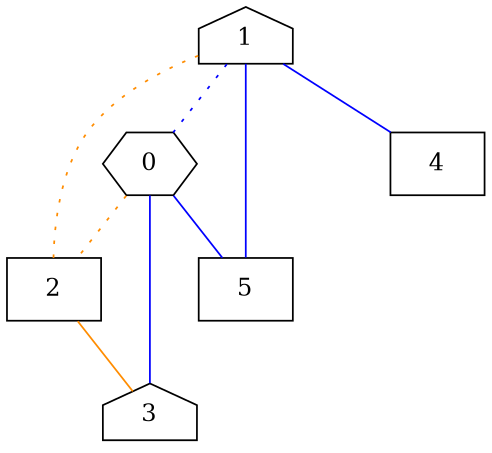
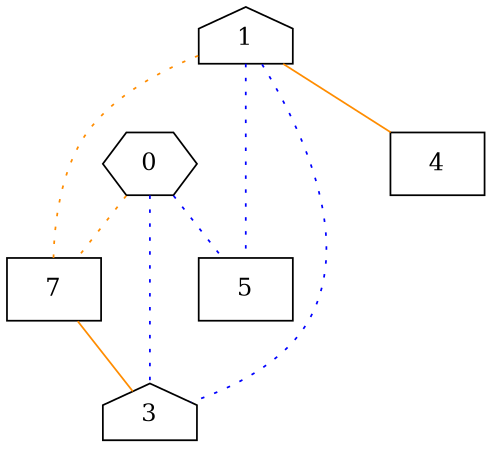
(200, 98) -> (325, 260)
(337, 98) -> (337, 98)
(246, 161) -> (246, 161)
(198, 227) -> (198, 227)
(54, 289) -> (54, 289)
(150, 289) -> (150, 289)
